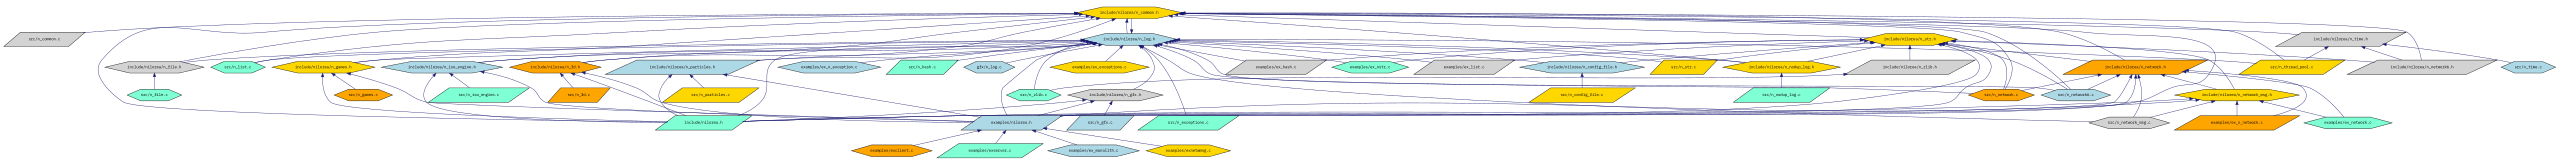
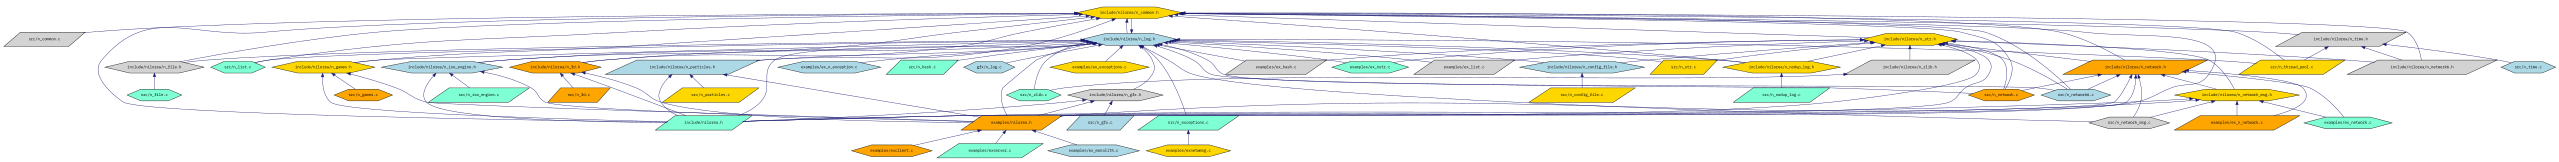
(1011, 123) -> (1011, 123)
(1104, 138) -> (1188, 139)
